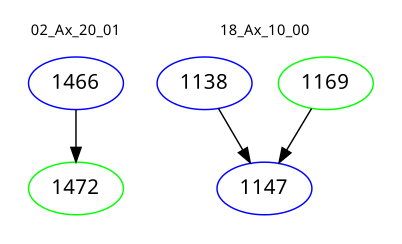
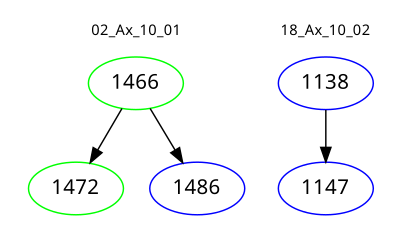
(76, 31) -> (137, 31)
(265, 31) -> (326, 31)
(76, 83) -> (136, 83)
(326, 83) -> none
none -> (197, 188)
